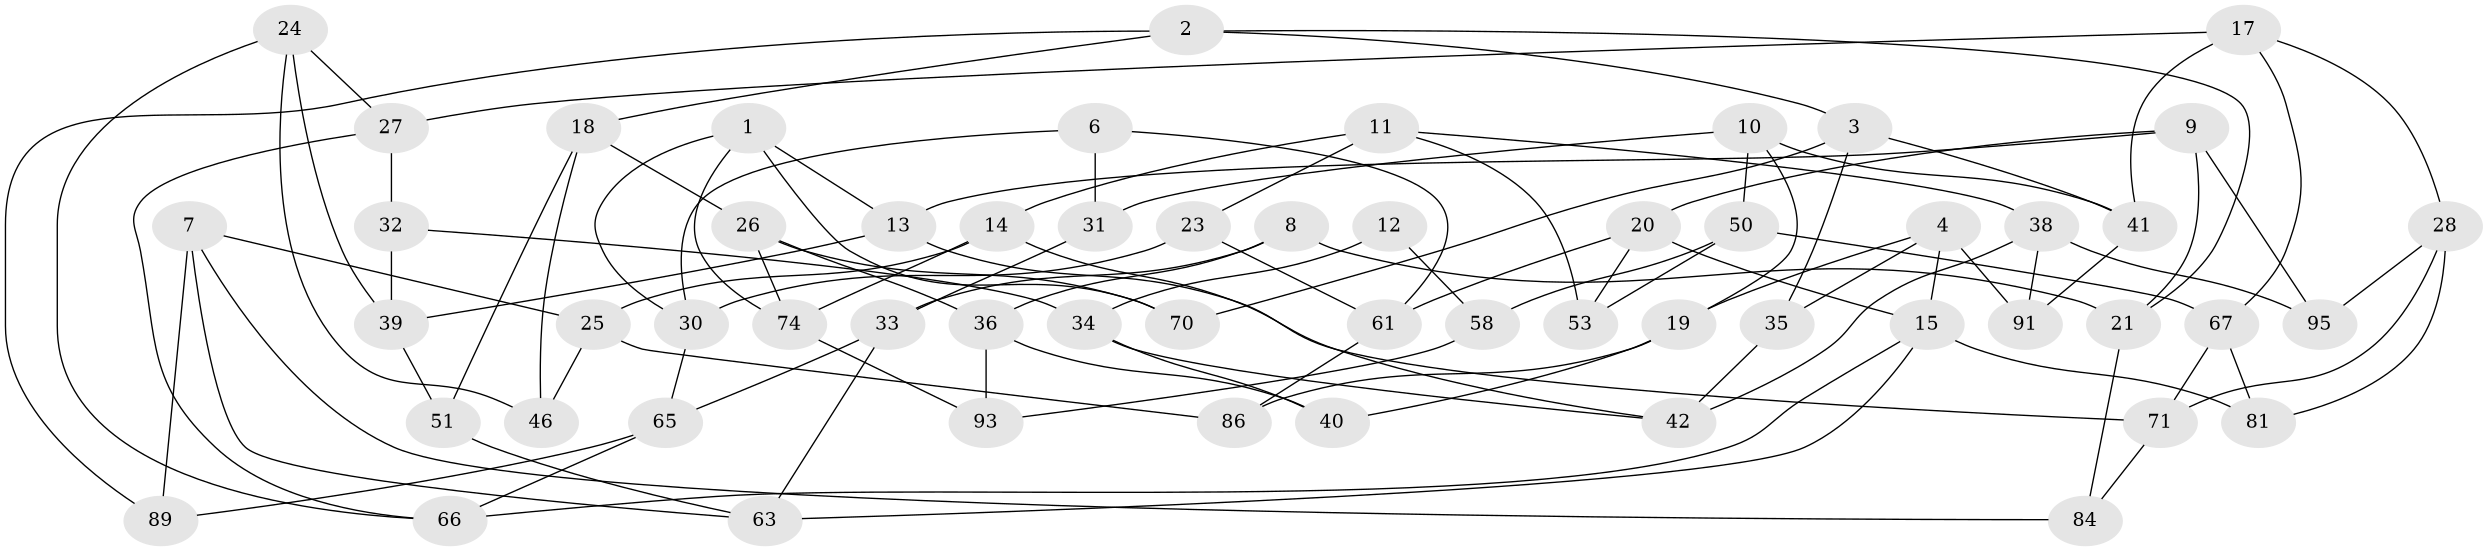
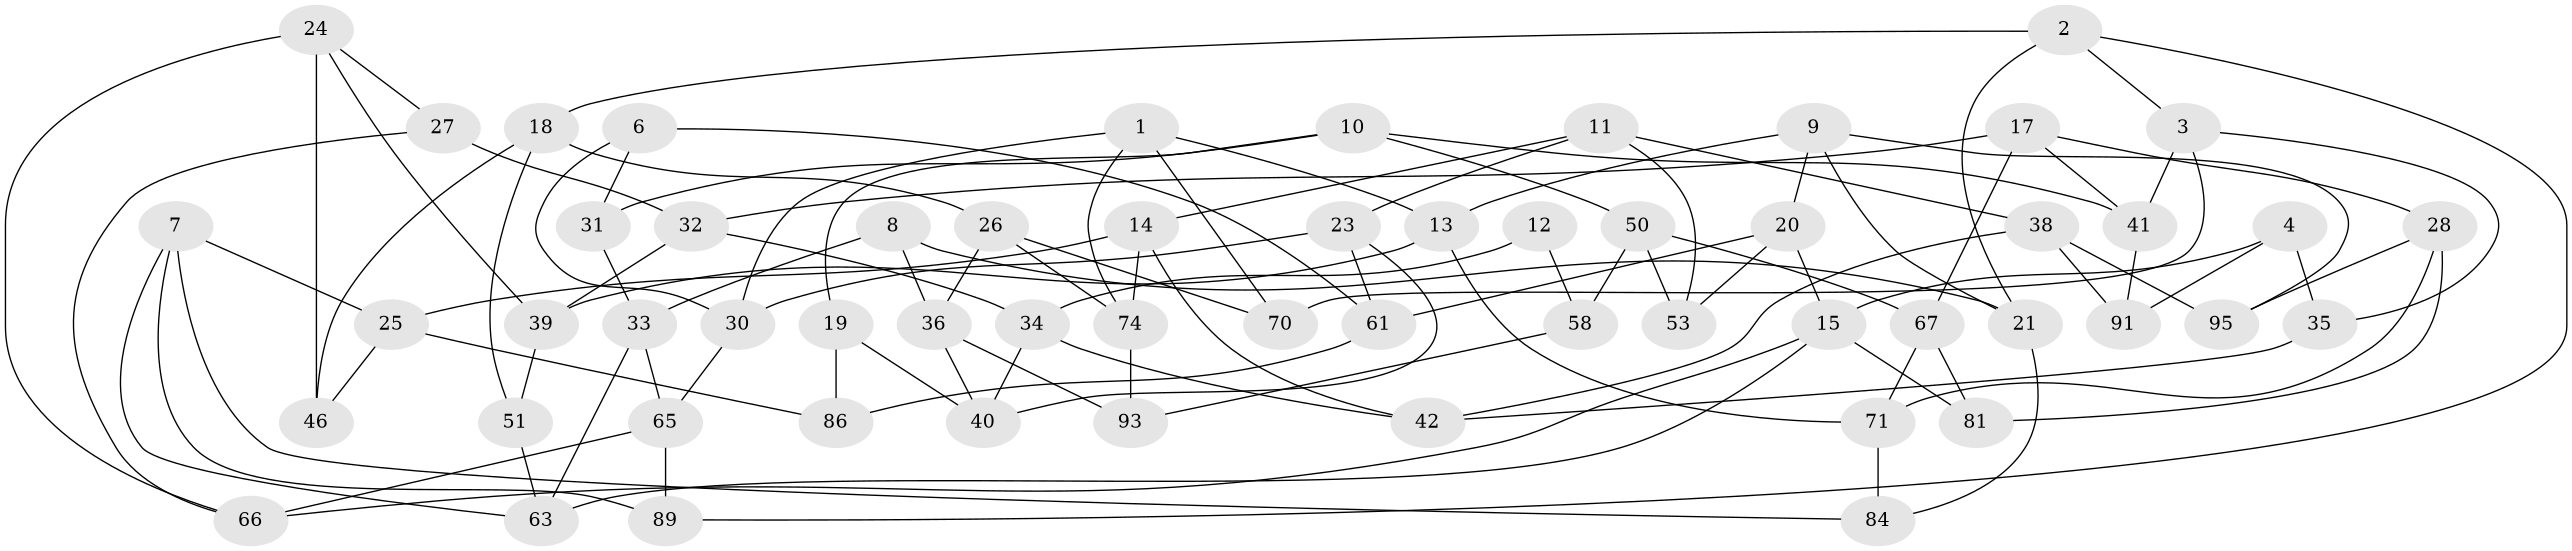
(1316, 61) -> (1420, 176)
(1839, 260) -> none
none -> (1196, 392)
